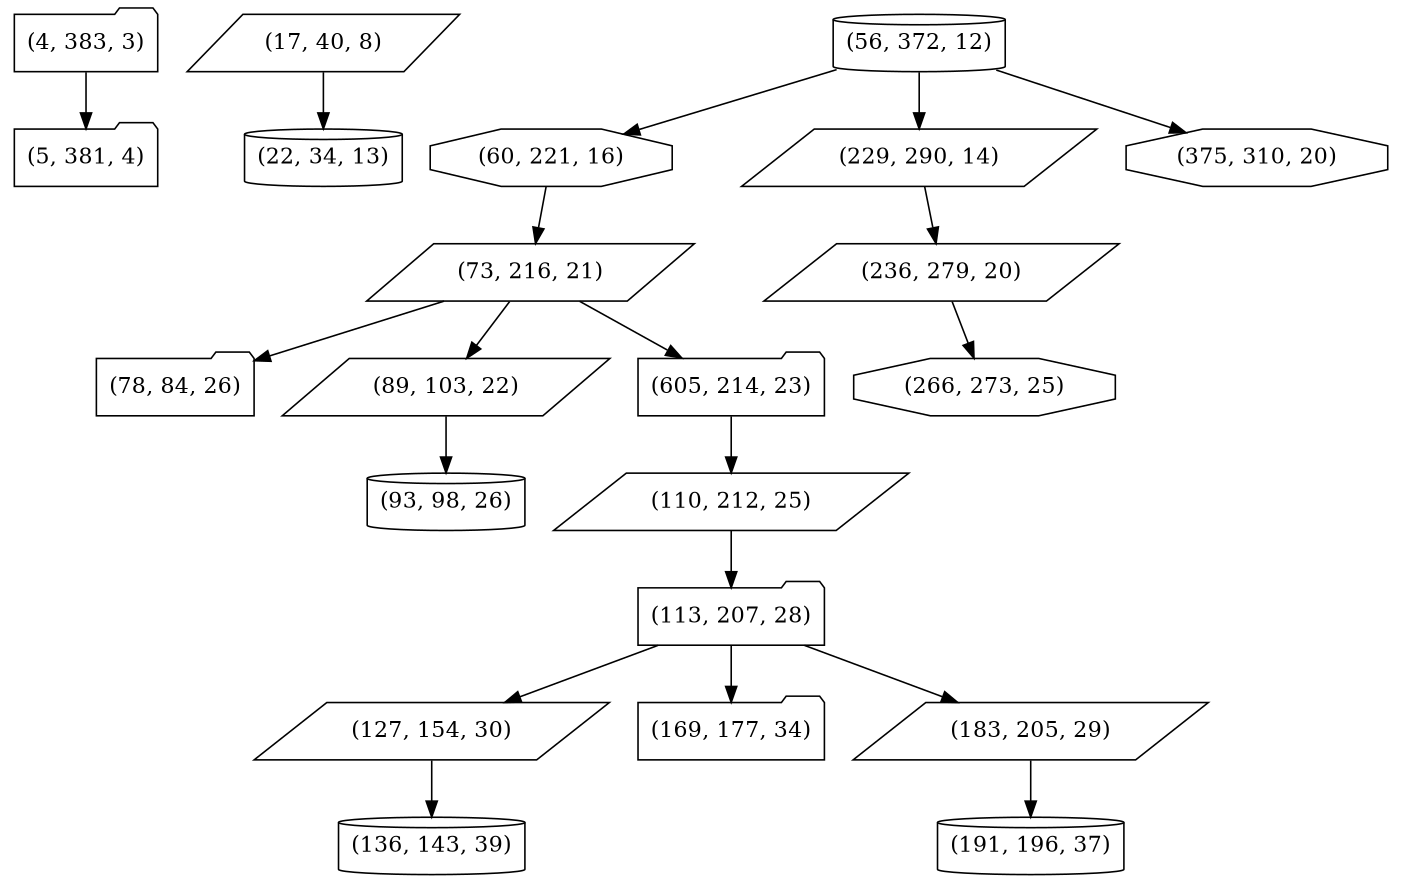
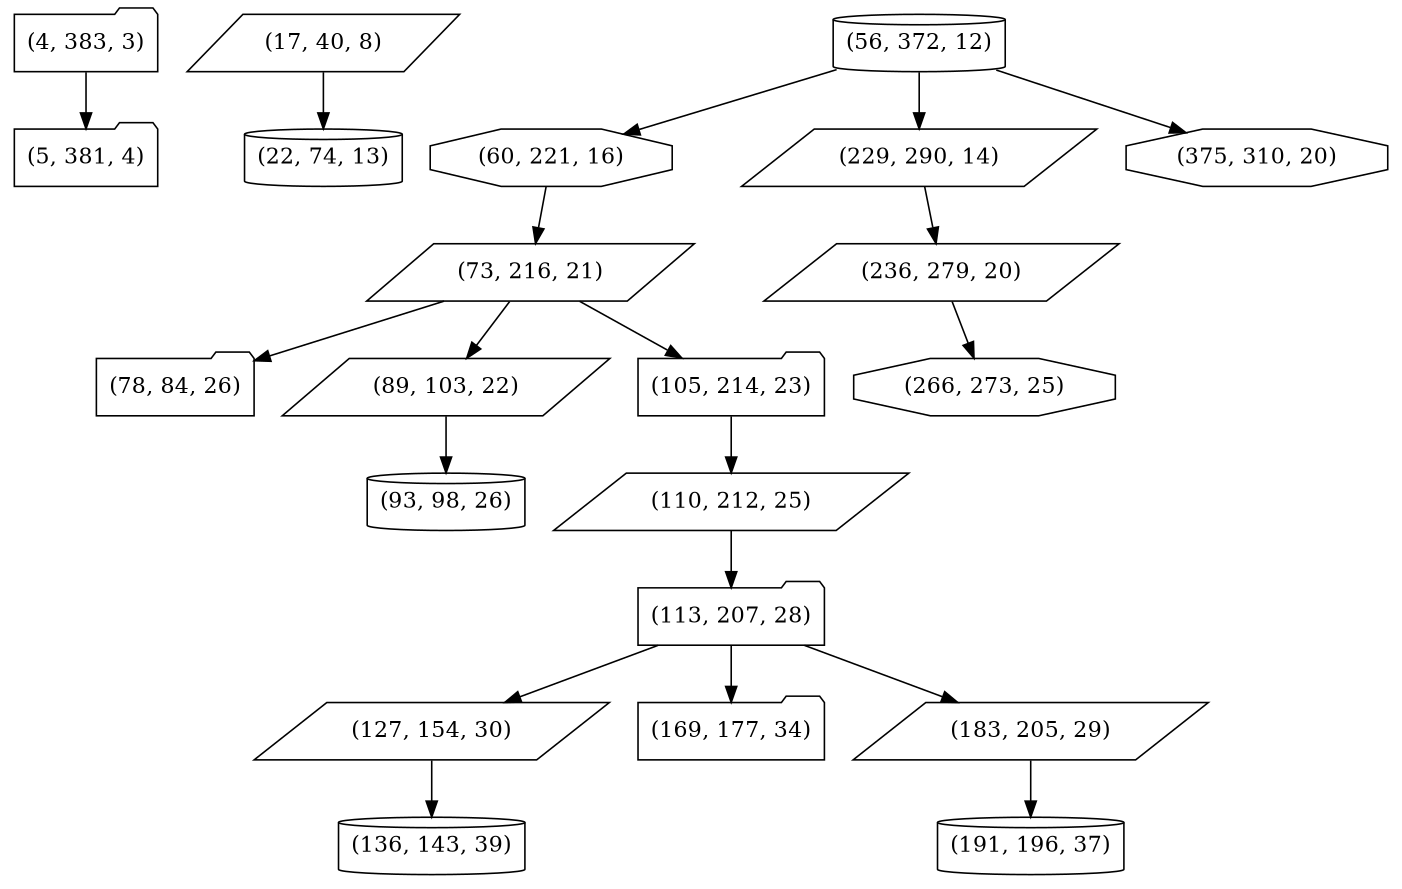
(323, 158) -> (323, 158)
(731, 387) -> (731, 387)
